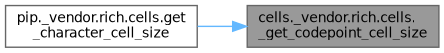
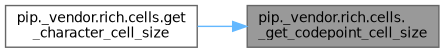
(343, 26) -> (343, 26)
